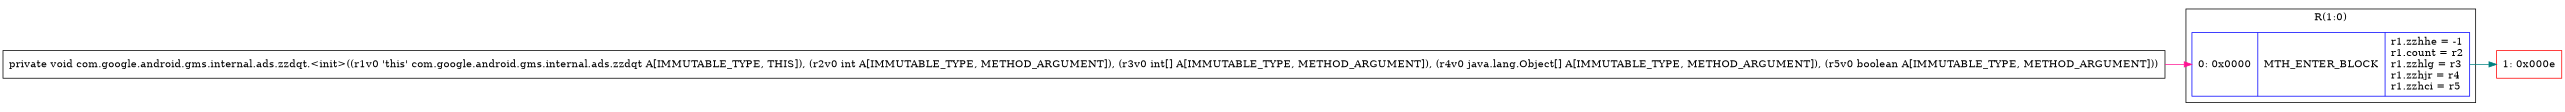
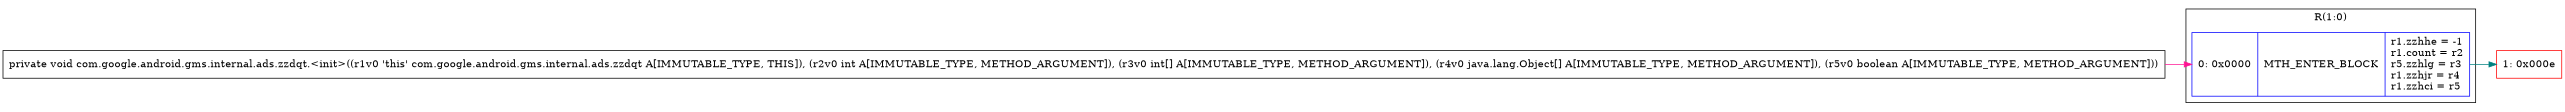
(2427, 64) -> (2427, 64)
